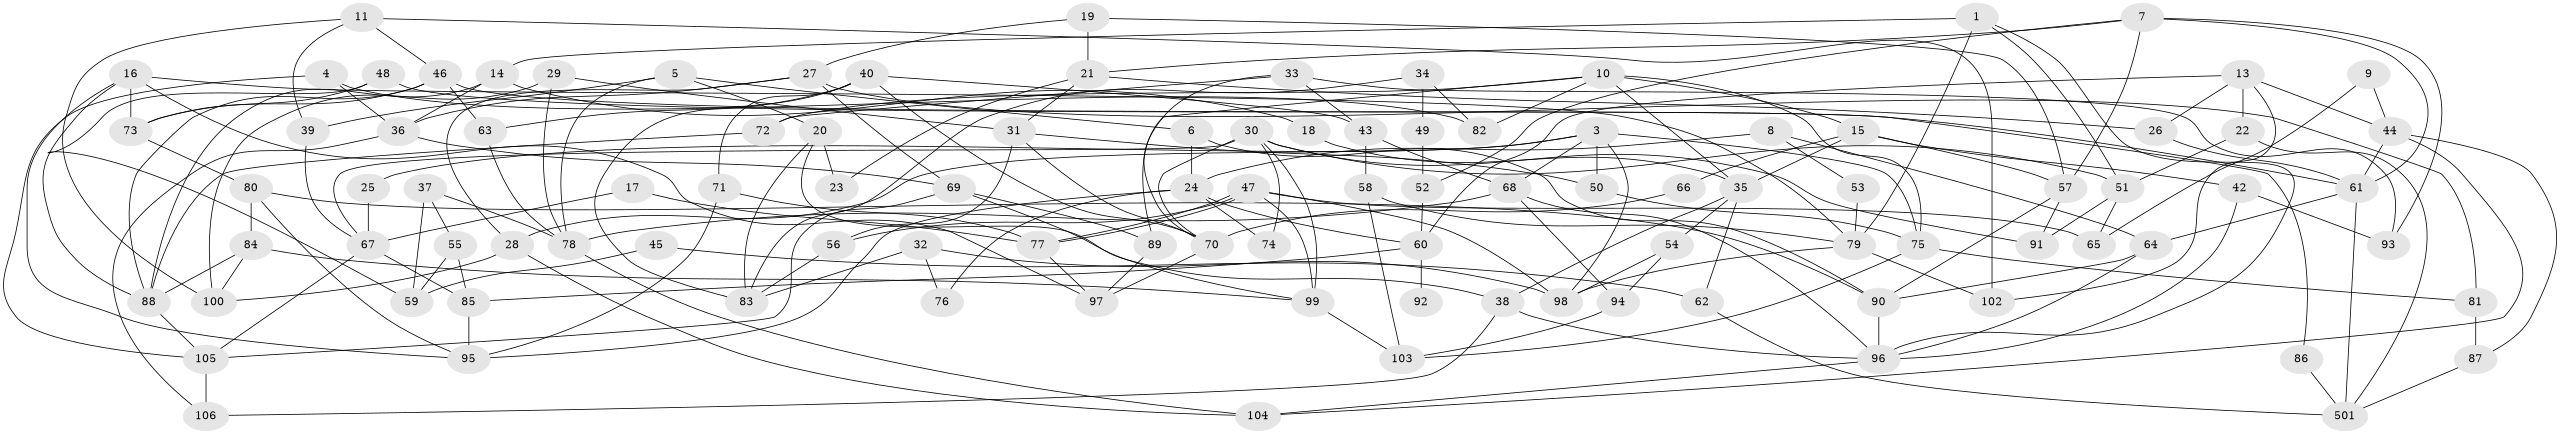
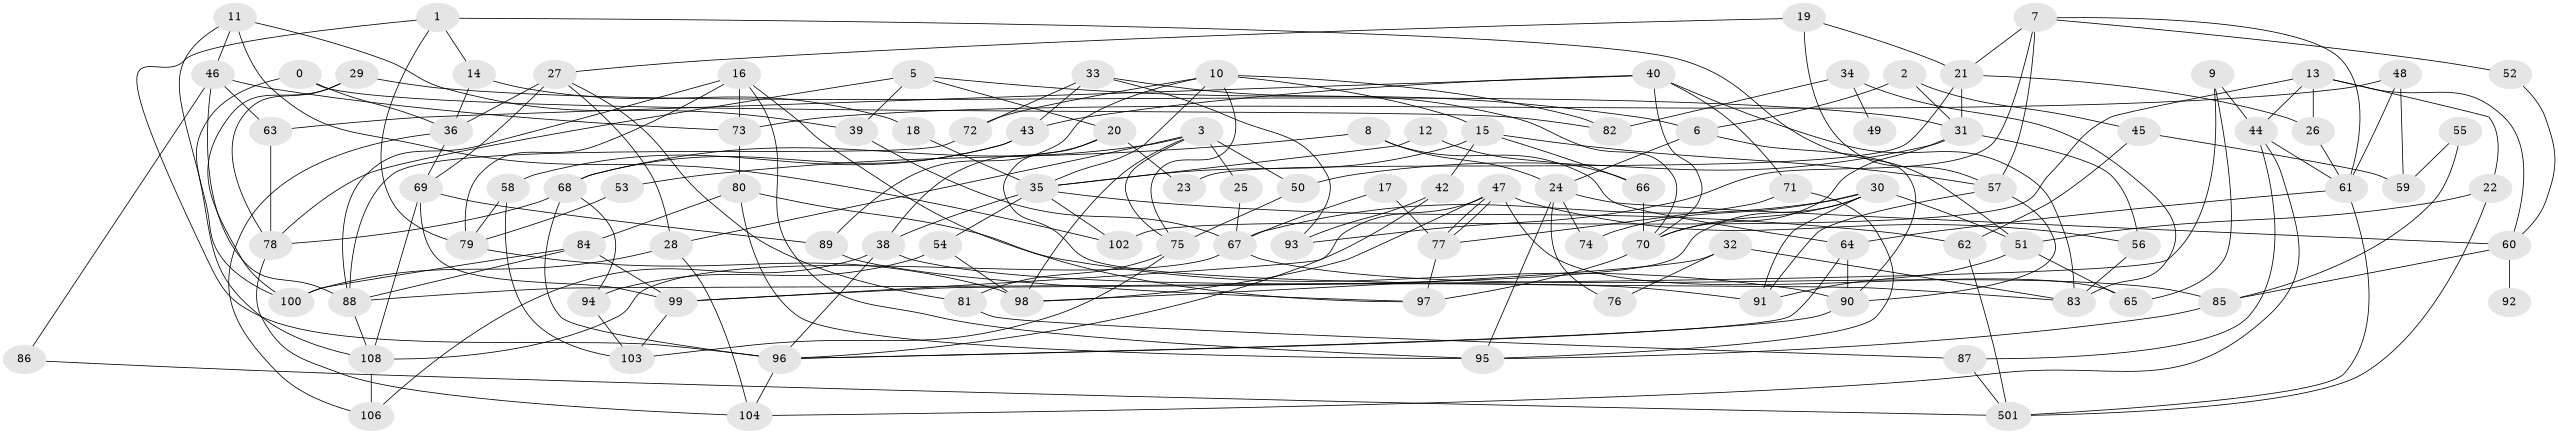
(326, 74) -> (300, 74)
none -> (1905, 74)
(242, 114) -> (1361, 284)
none -> (1426, 131)
(1423, 160) -> none
(425, 188) -> none
(1918, 272) -> (1085, 221)
none -> (1319, 284)
(206, 359) -> (371, 359)
